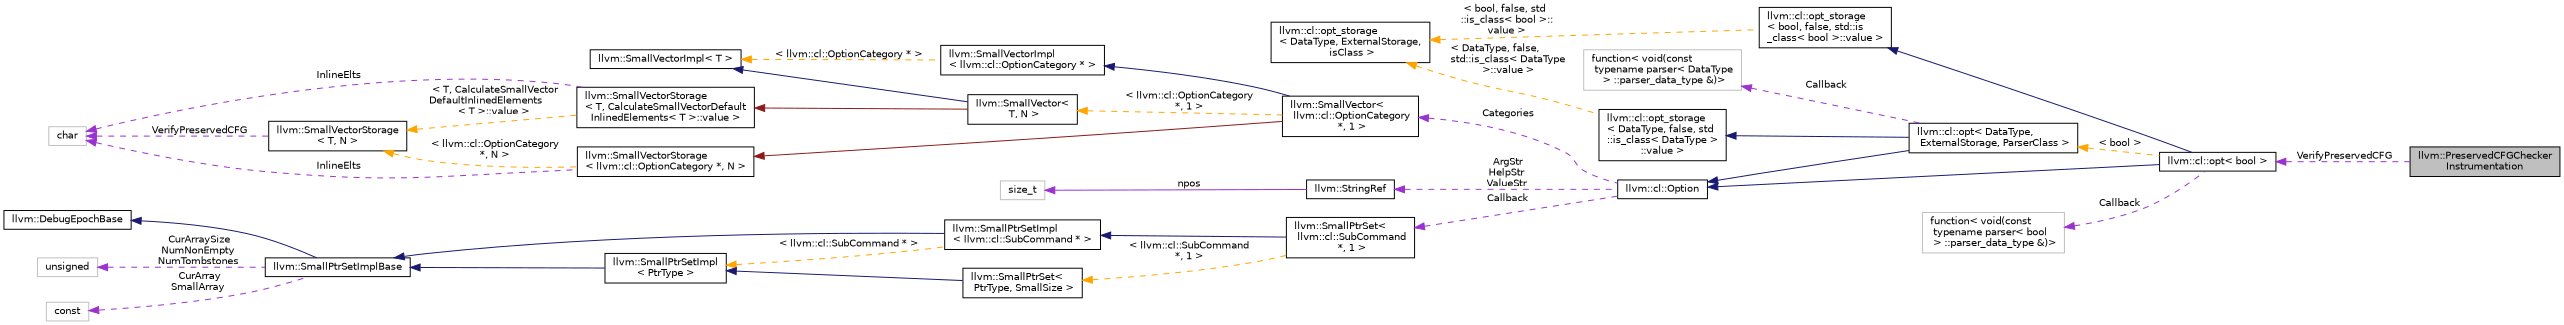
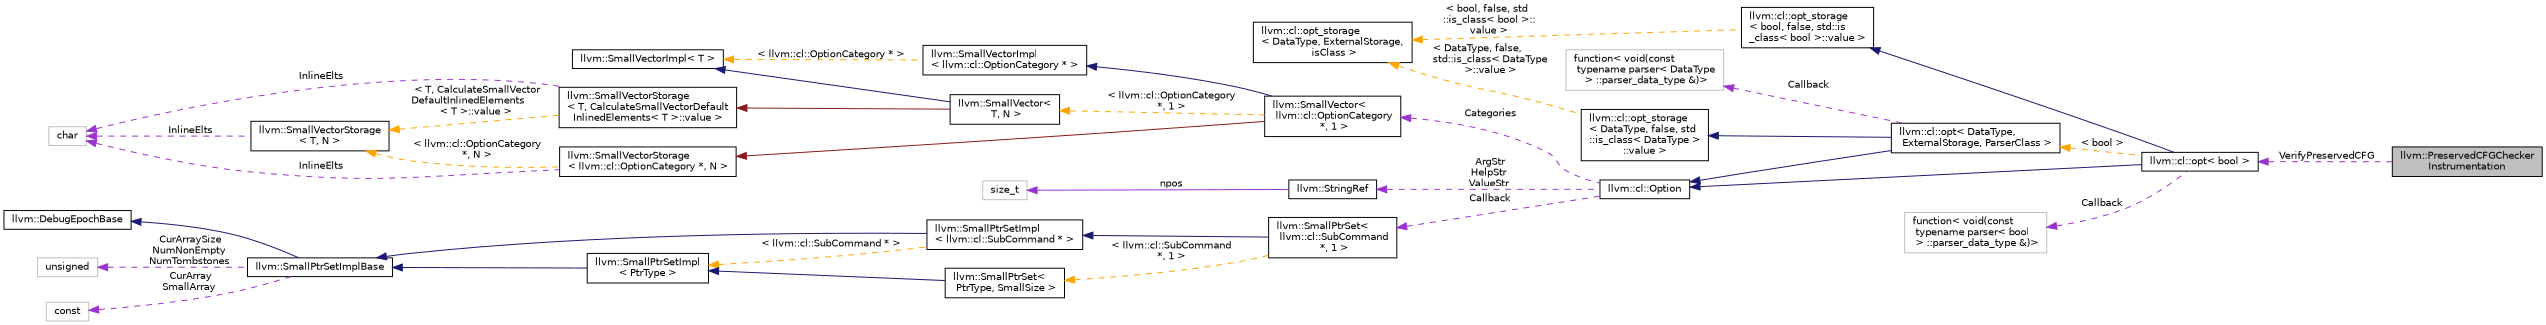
(198, 131) -> (189, 131)
